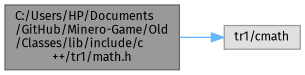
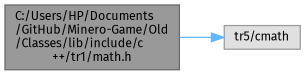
(262, 37) -> (262, 37)
